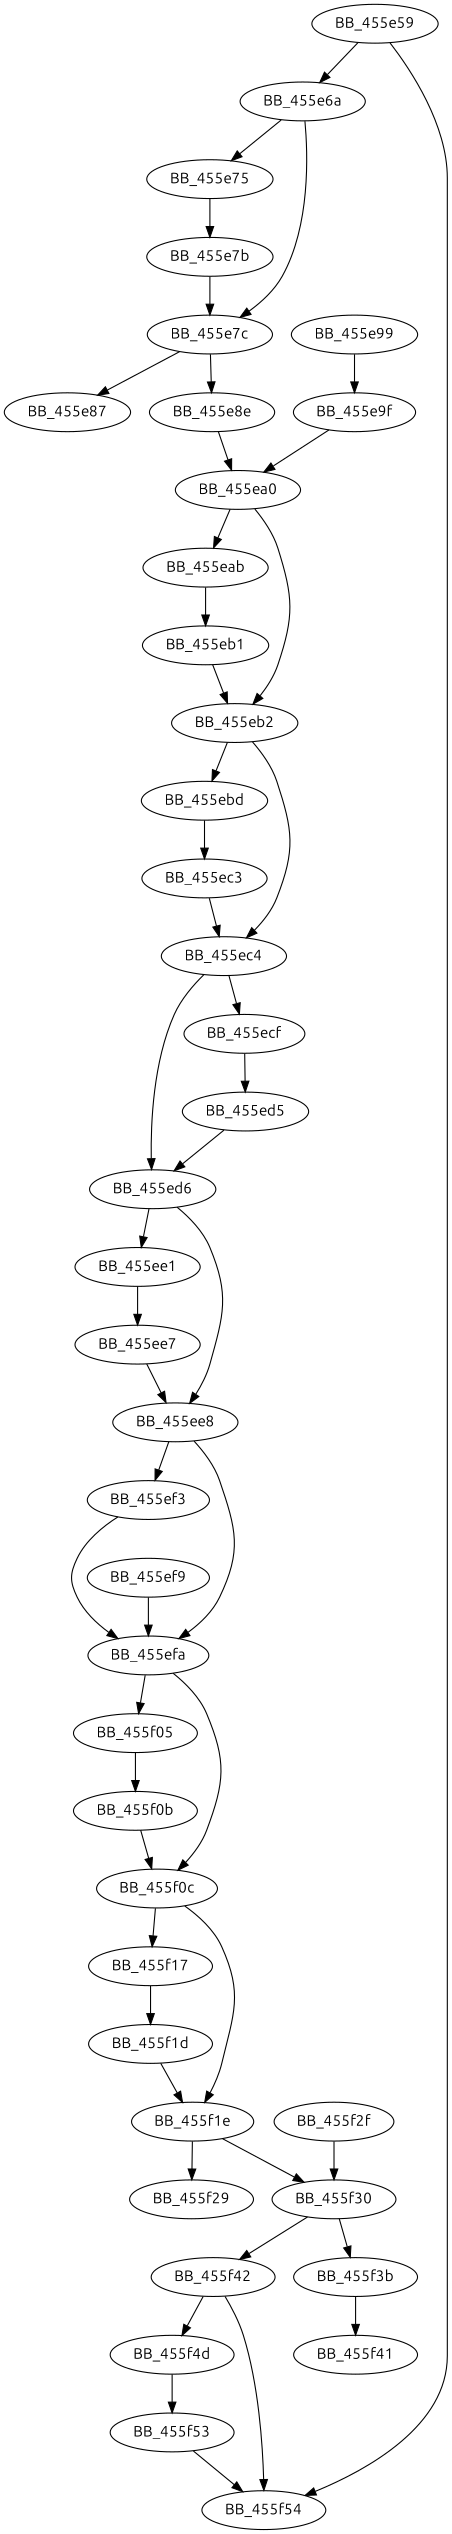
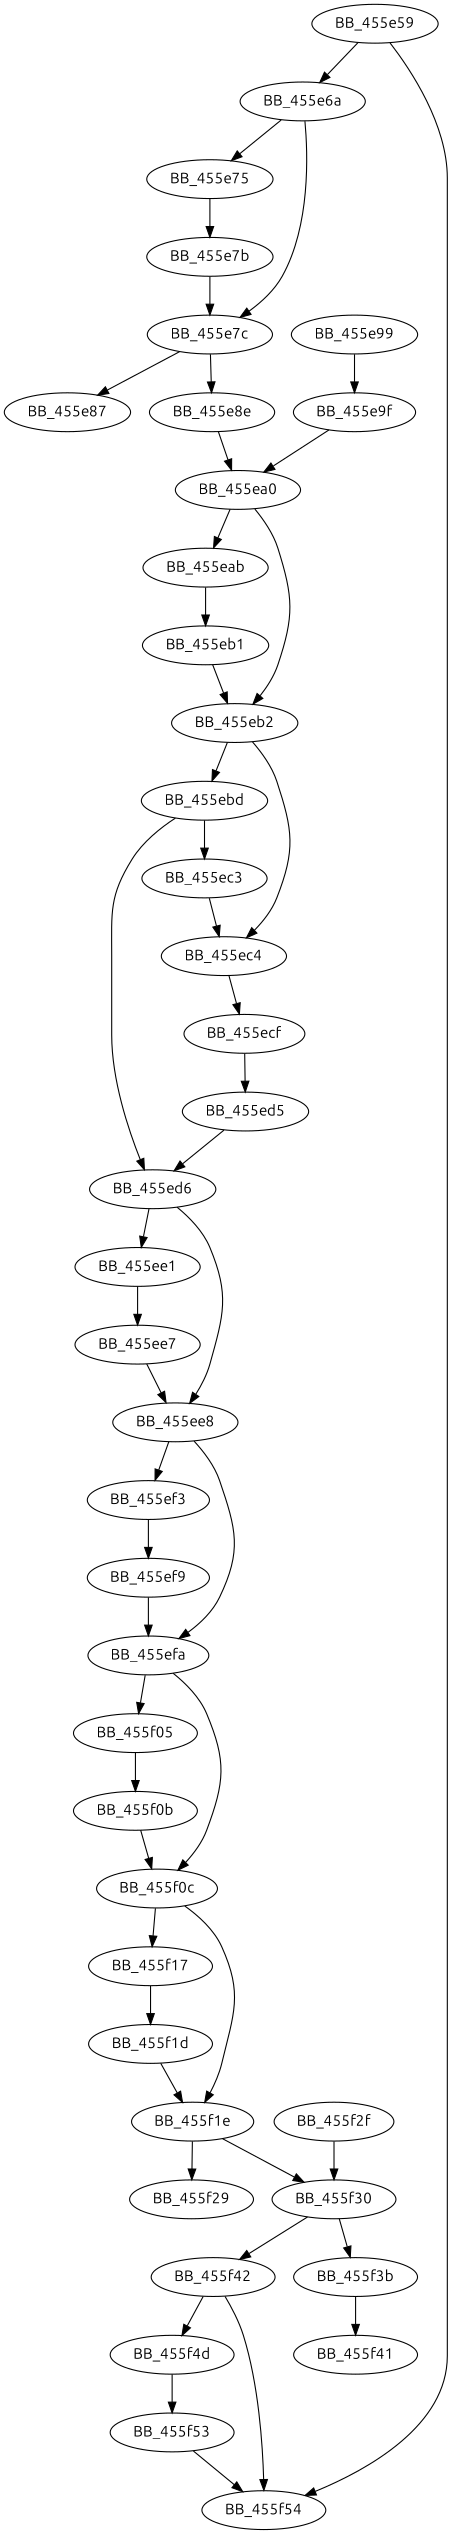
(160, 1061) -> (112, 979)
(72, 1572) -> (148, 1534)
